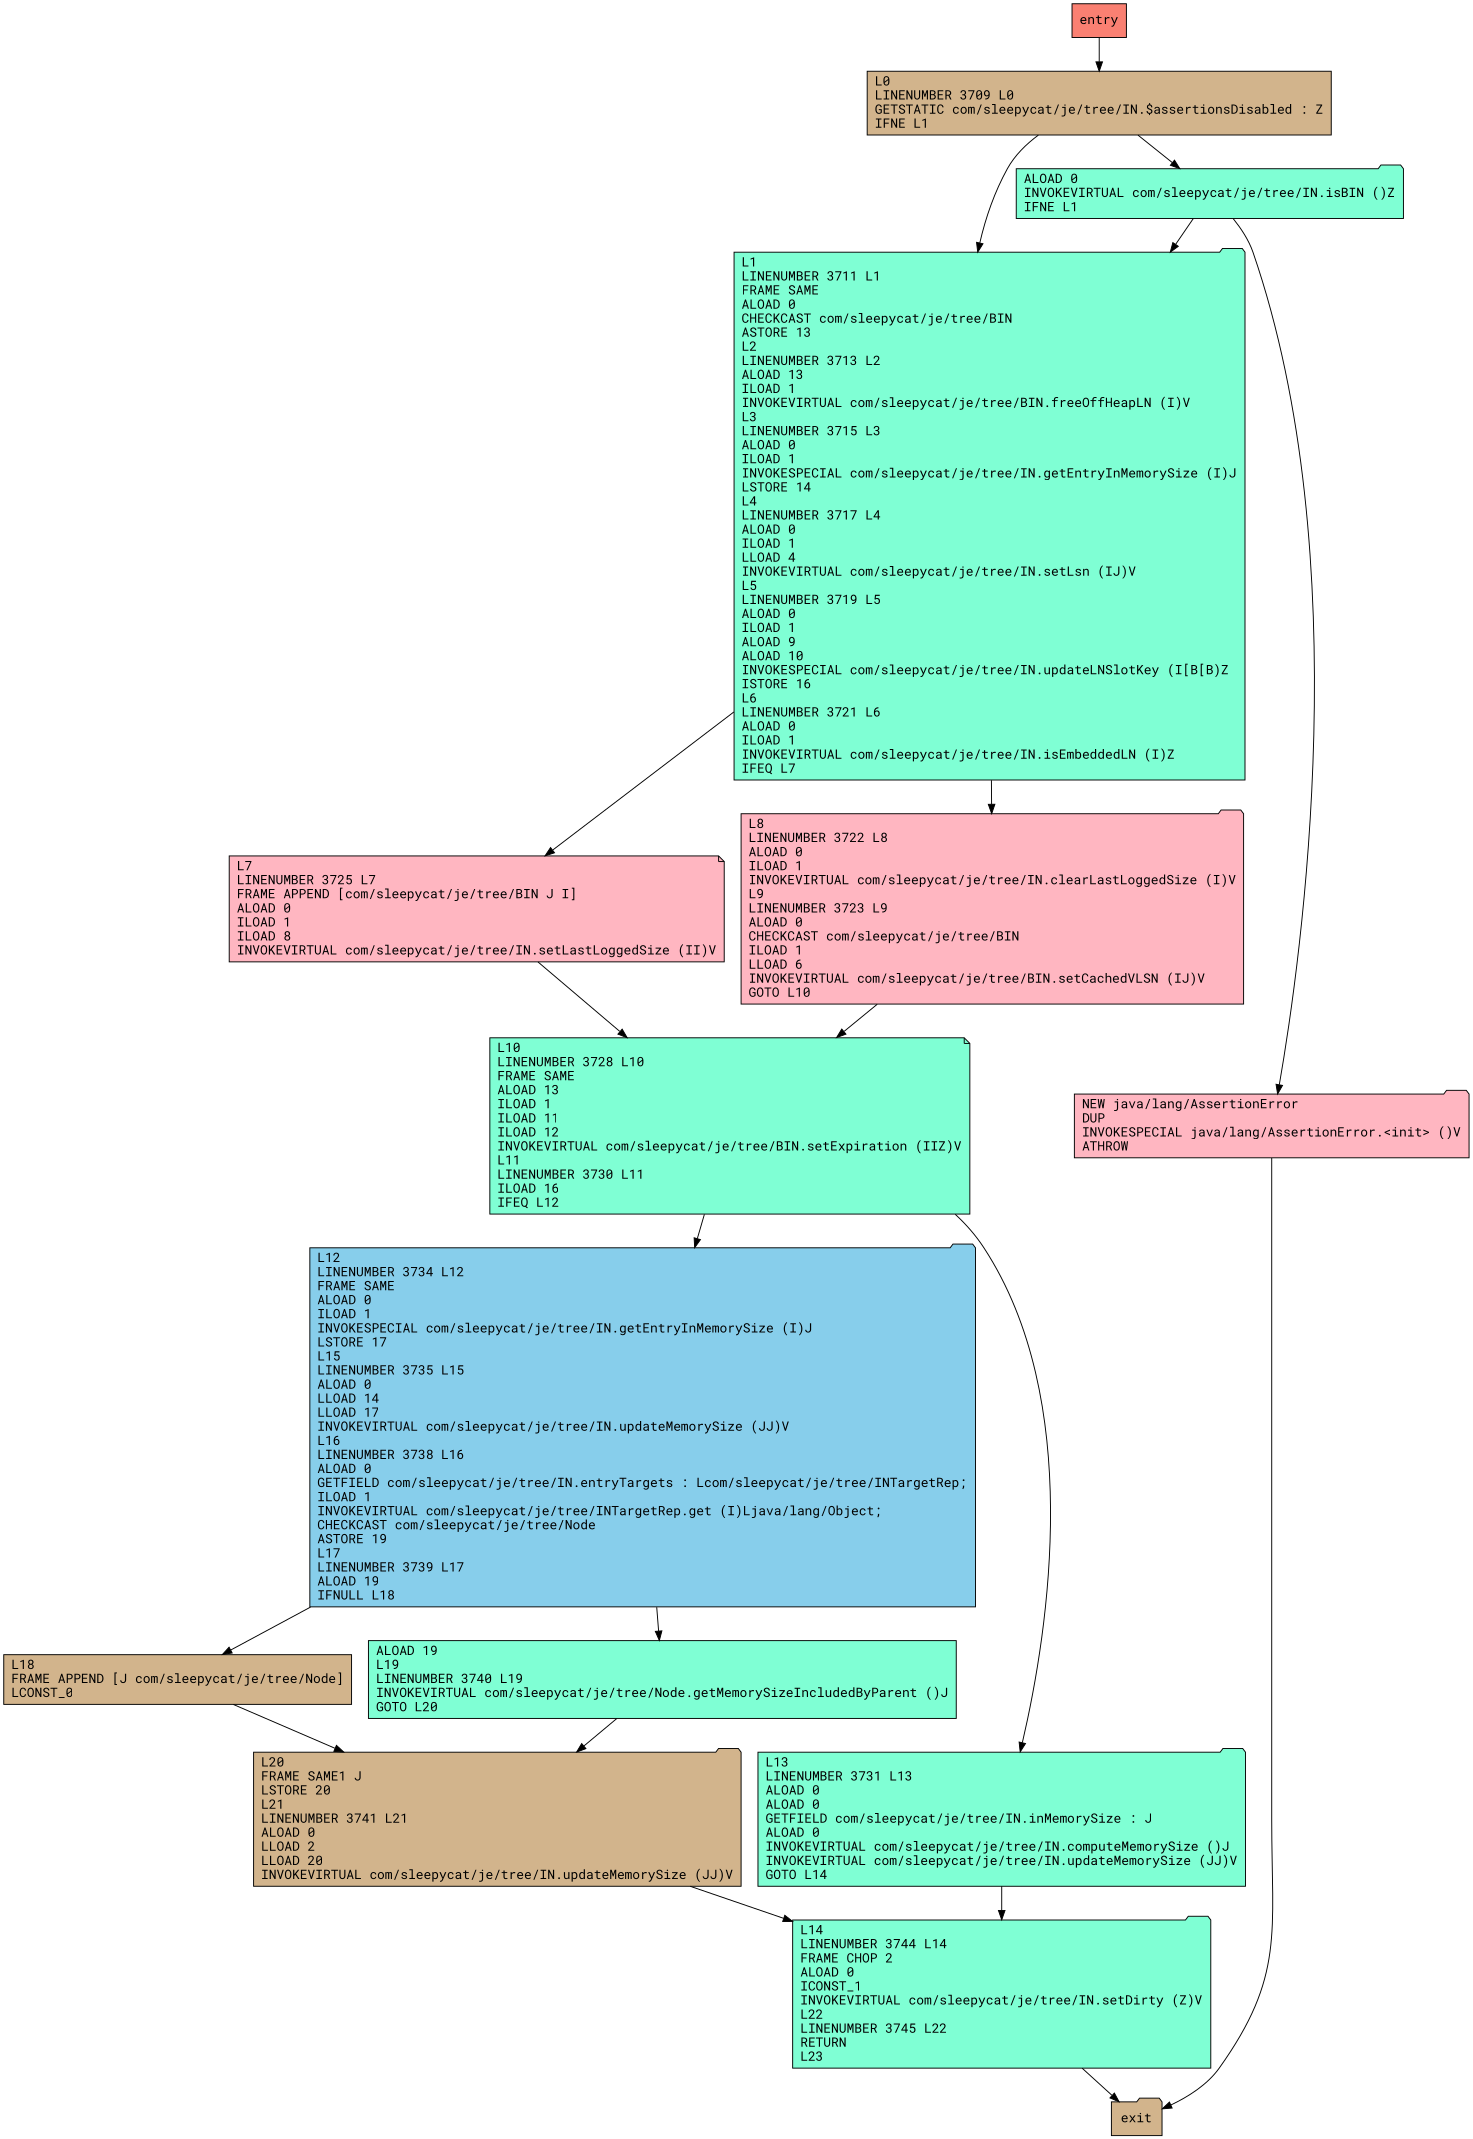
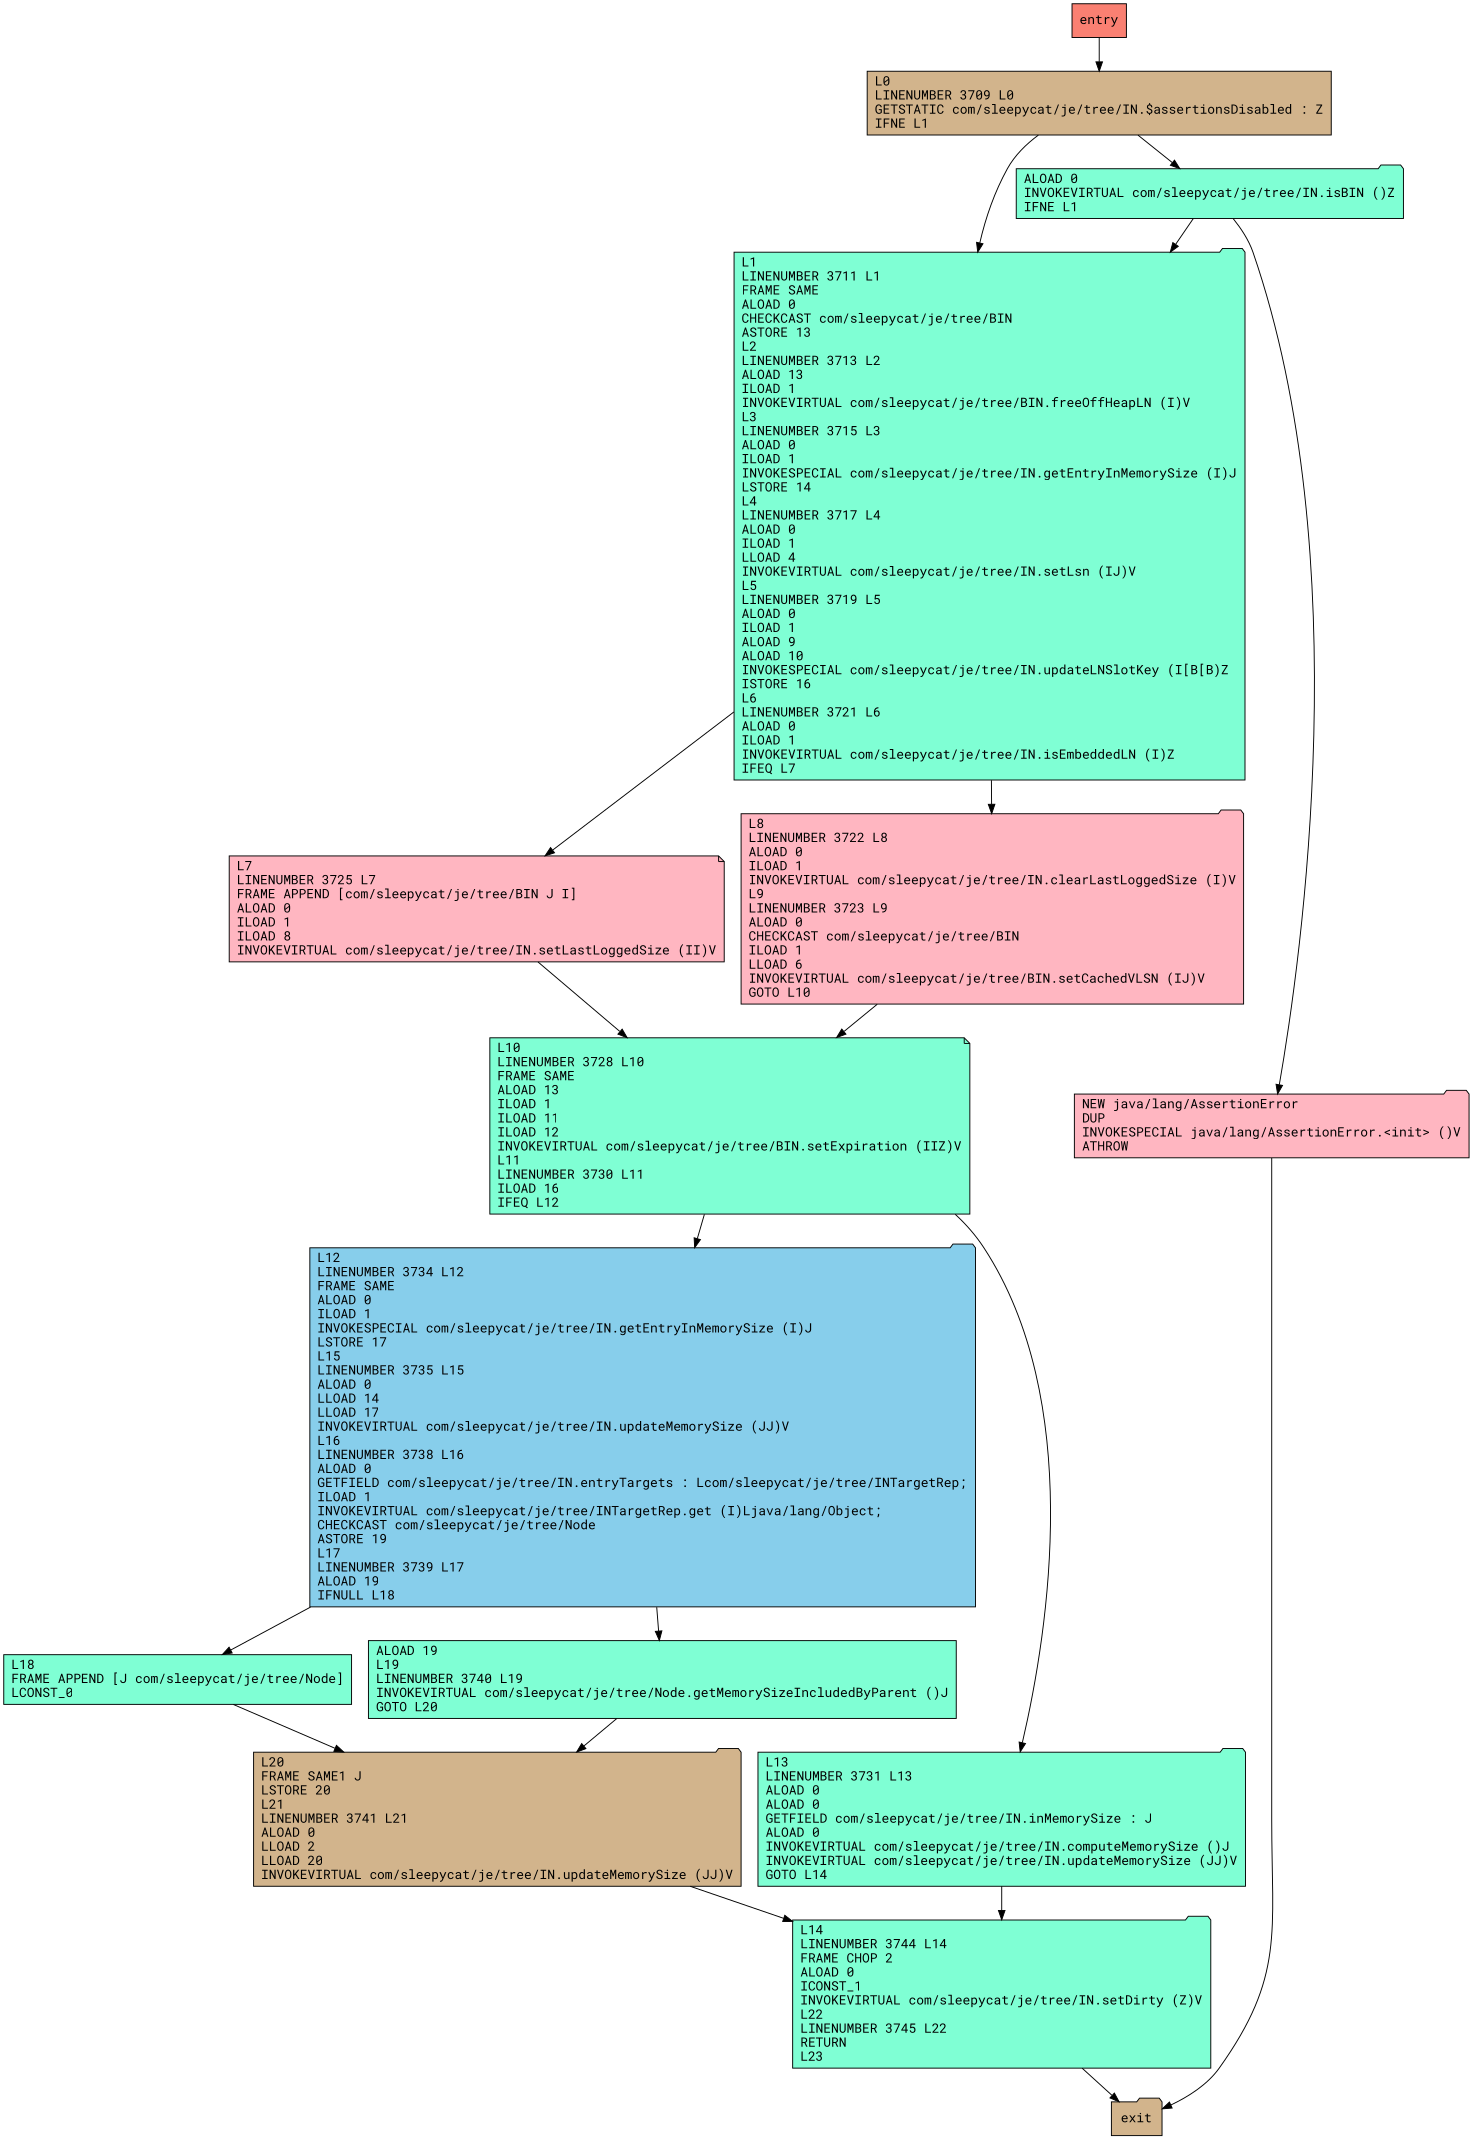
(178, 1680) -> (178, 1680)
